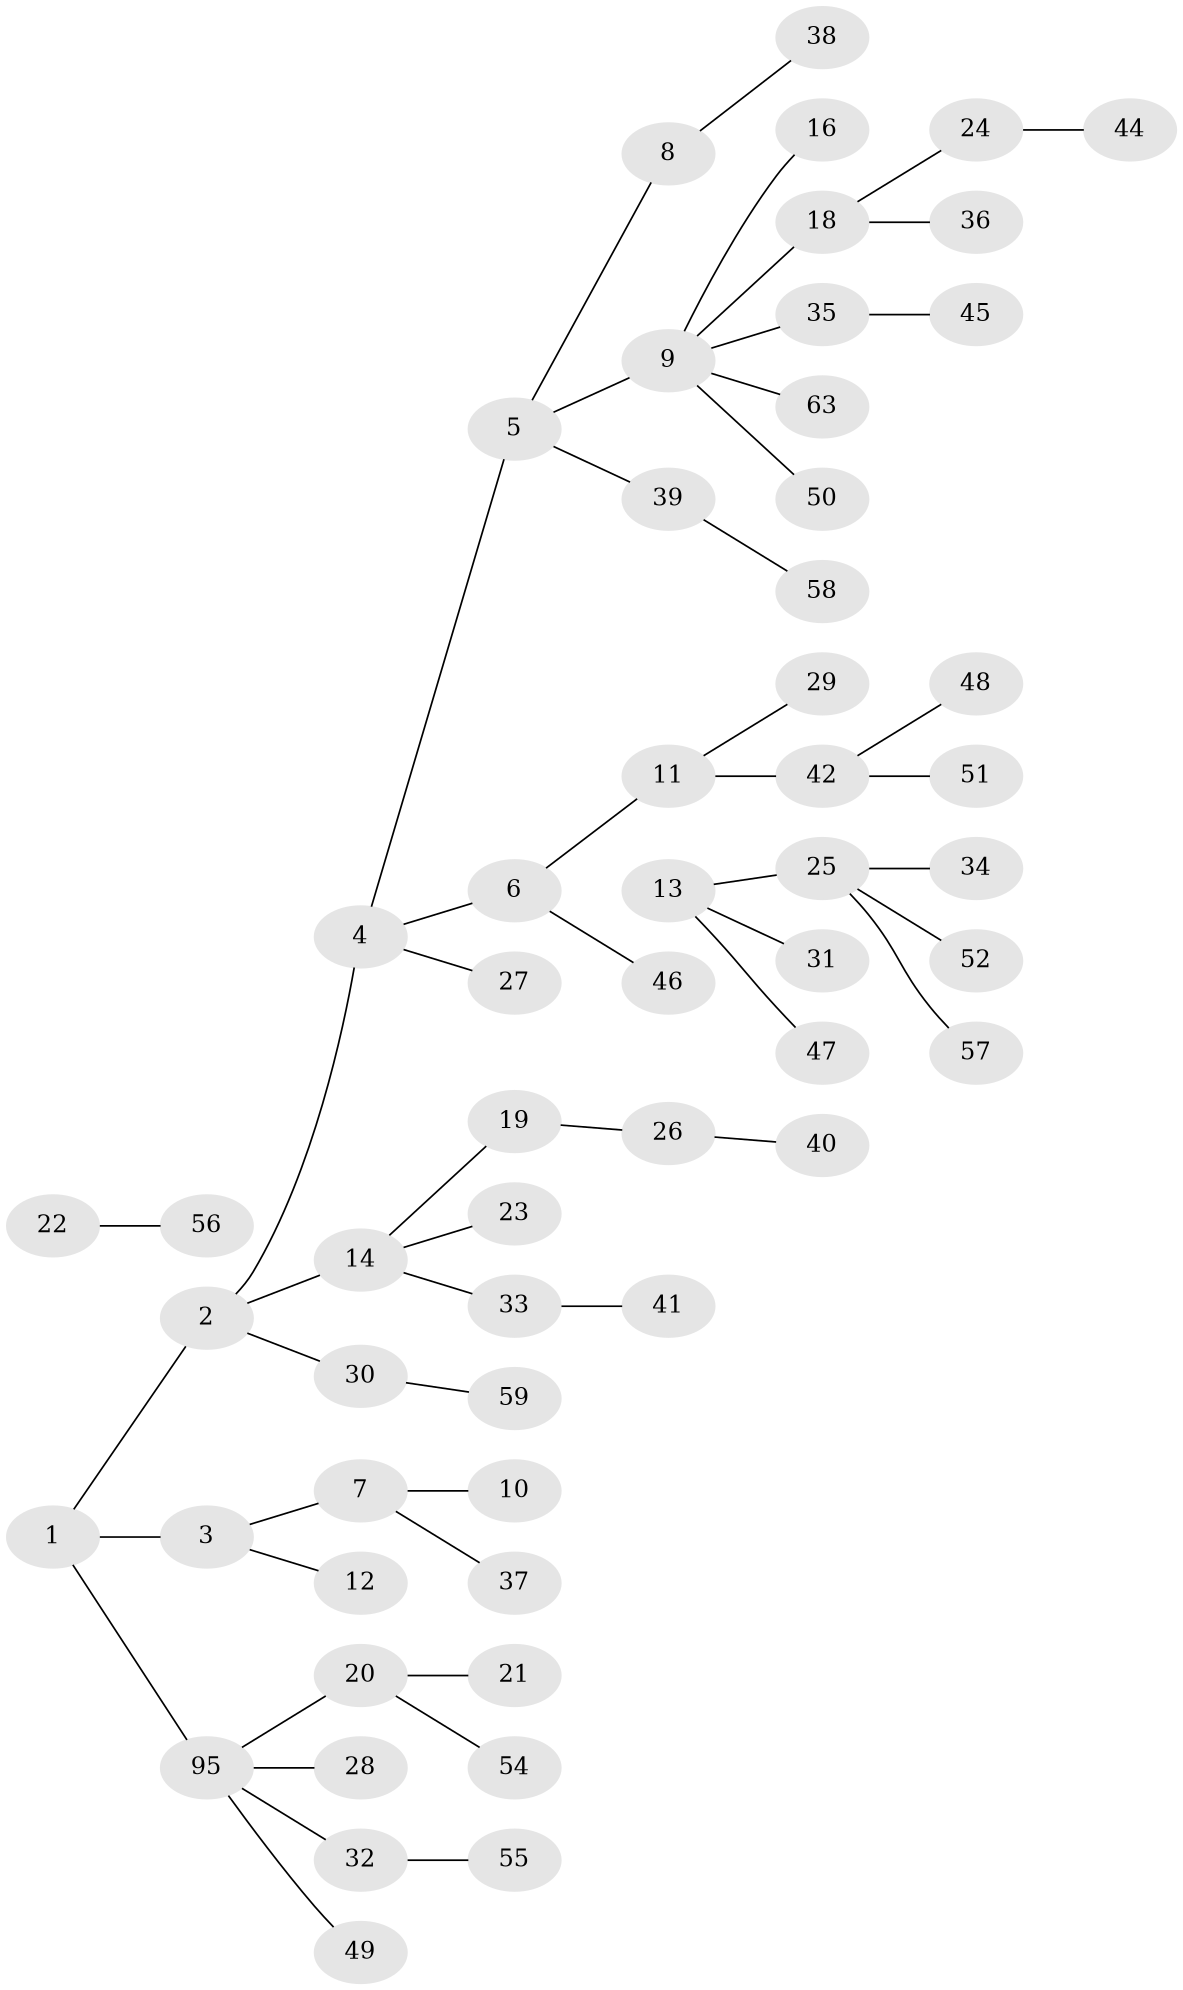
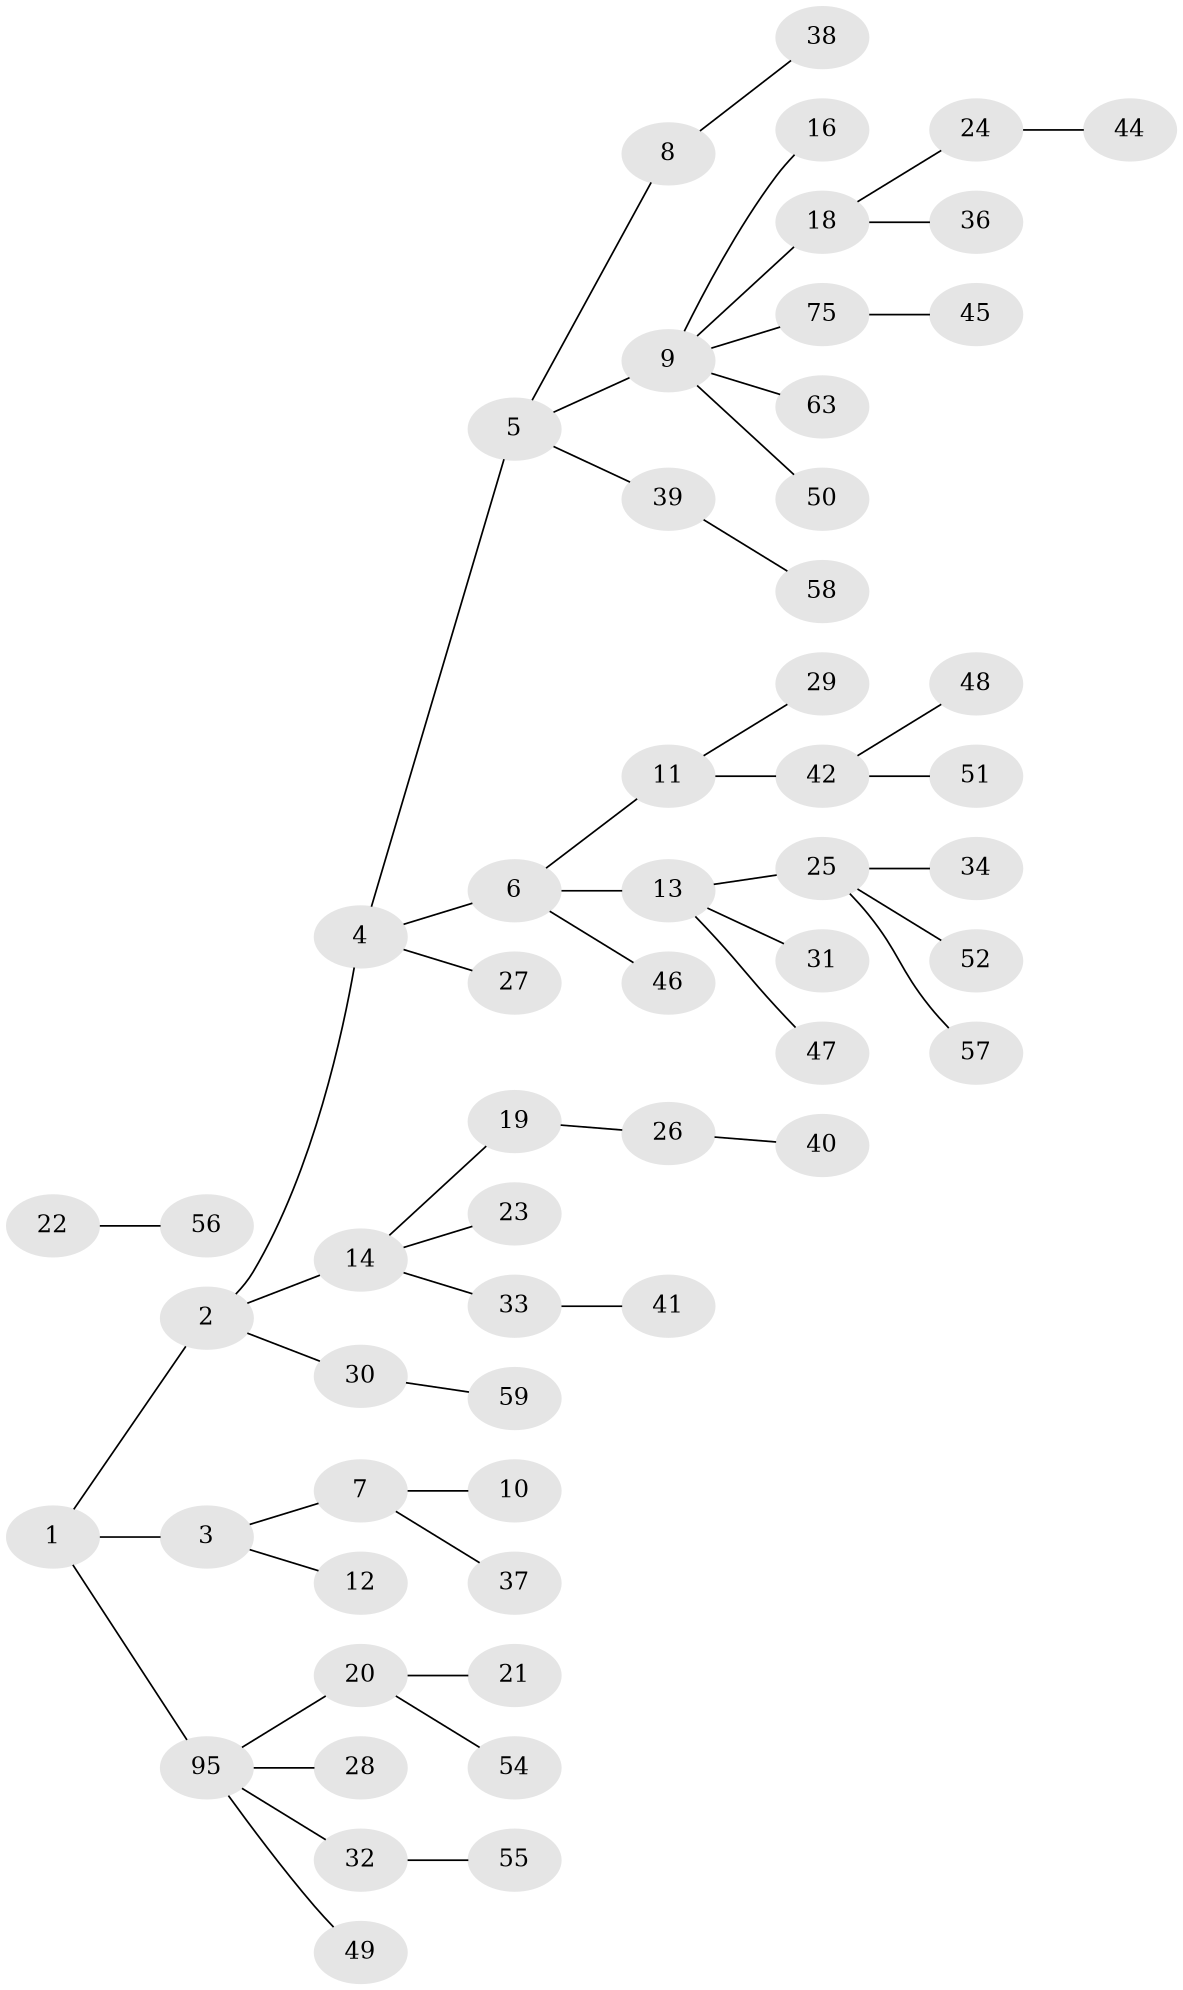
(822, 315) -> (822, 315)
none -> (592, 891)
